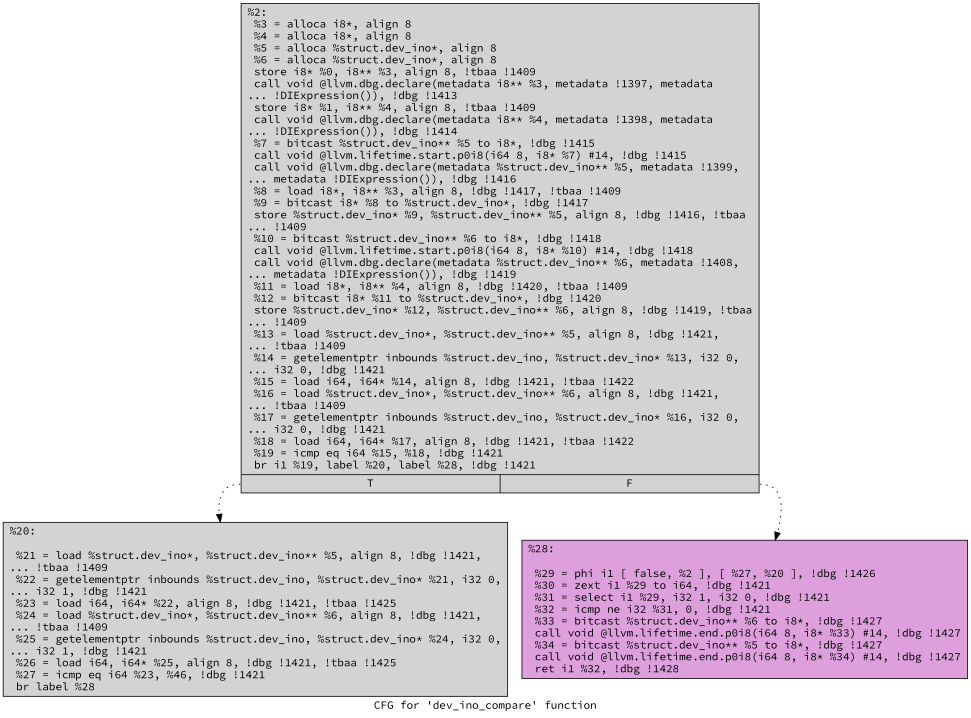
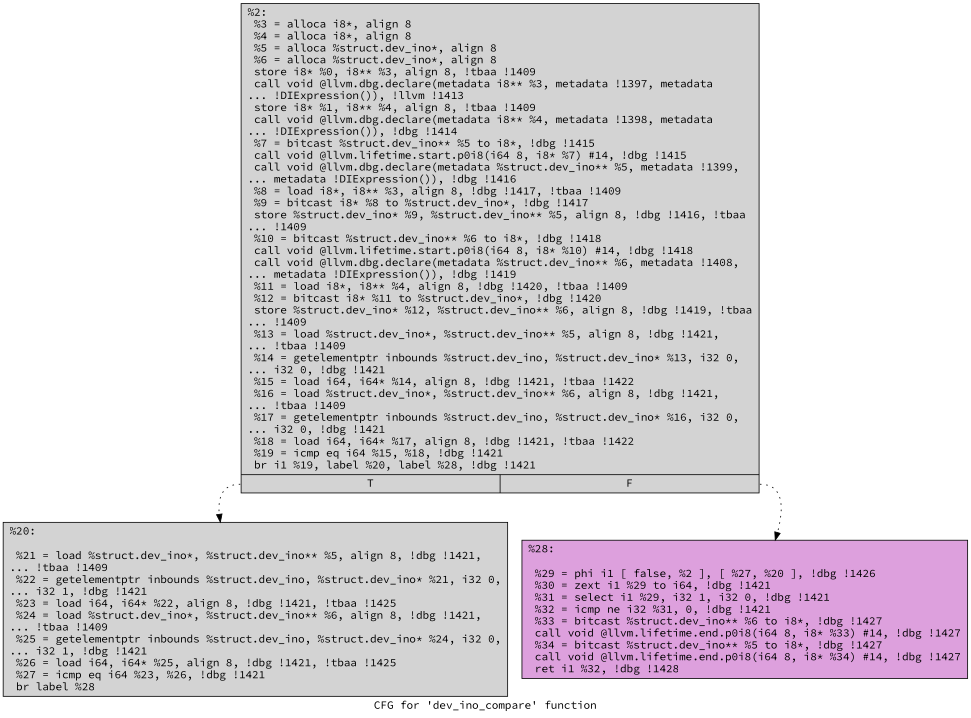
(353, 96) -> (356, 96)
(137, 675) -> (137, 675)
